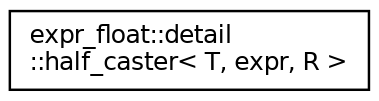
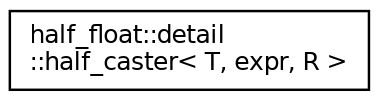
(189, 50) -> (189, 50)
